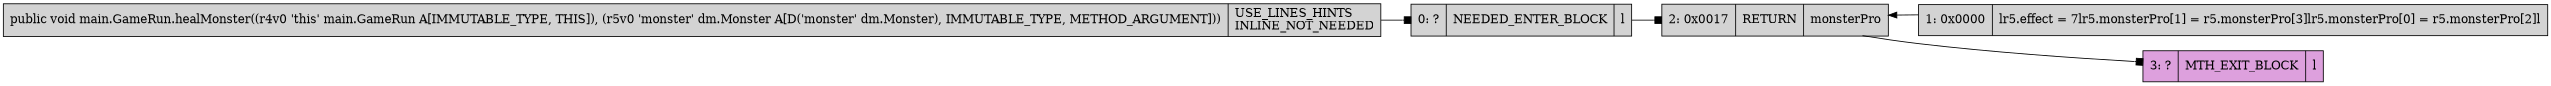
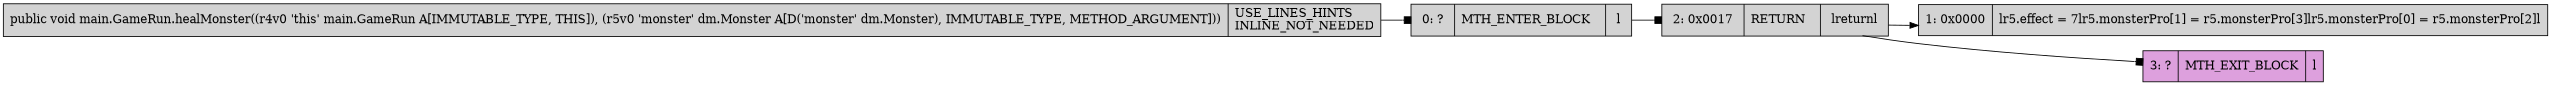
(1908, 15) -> (1899, 25)
(1530, 20) -> (1526, 20)
(1846, 20) -> (1854, 20)
